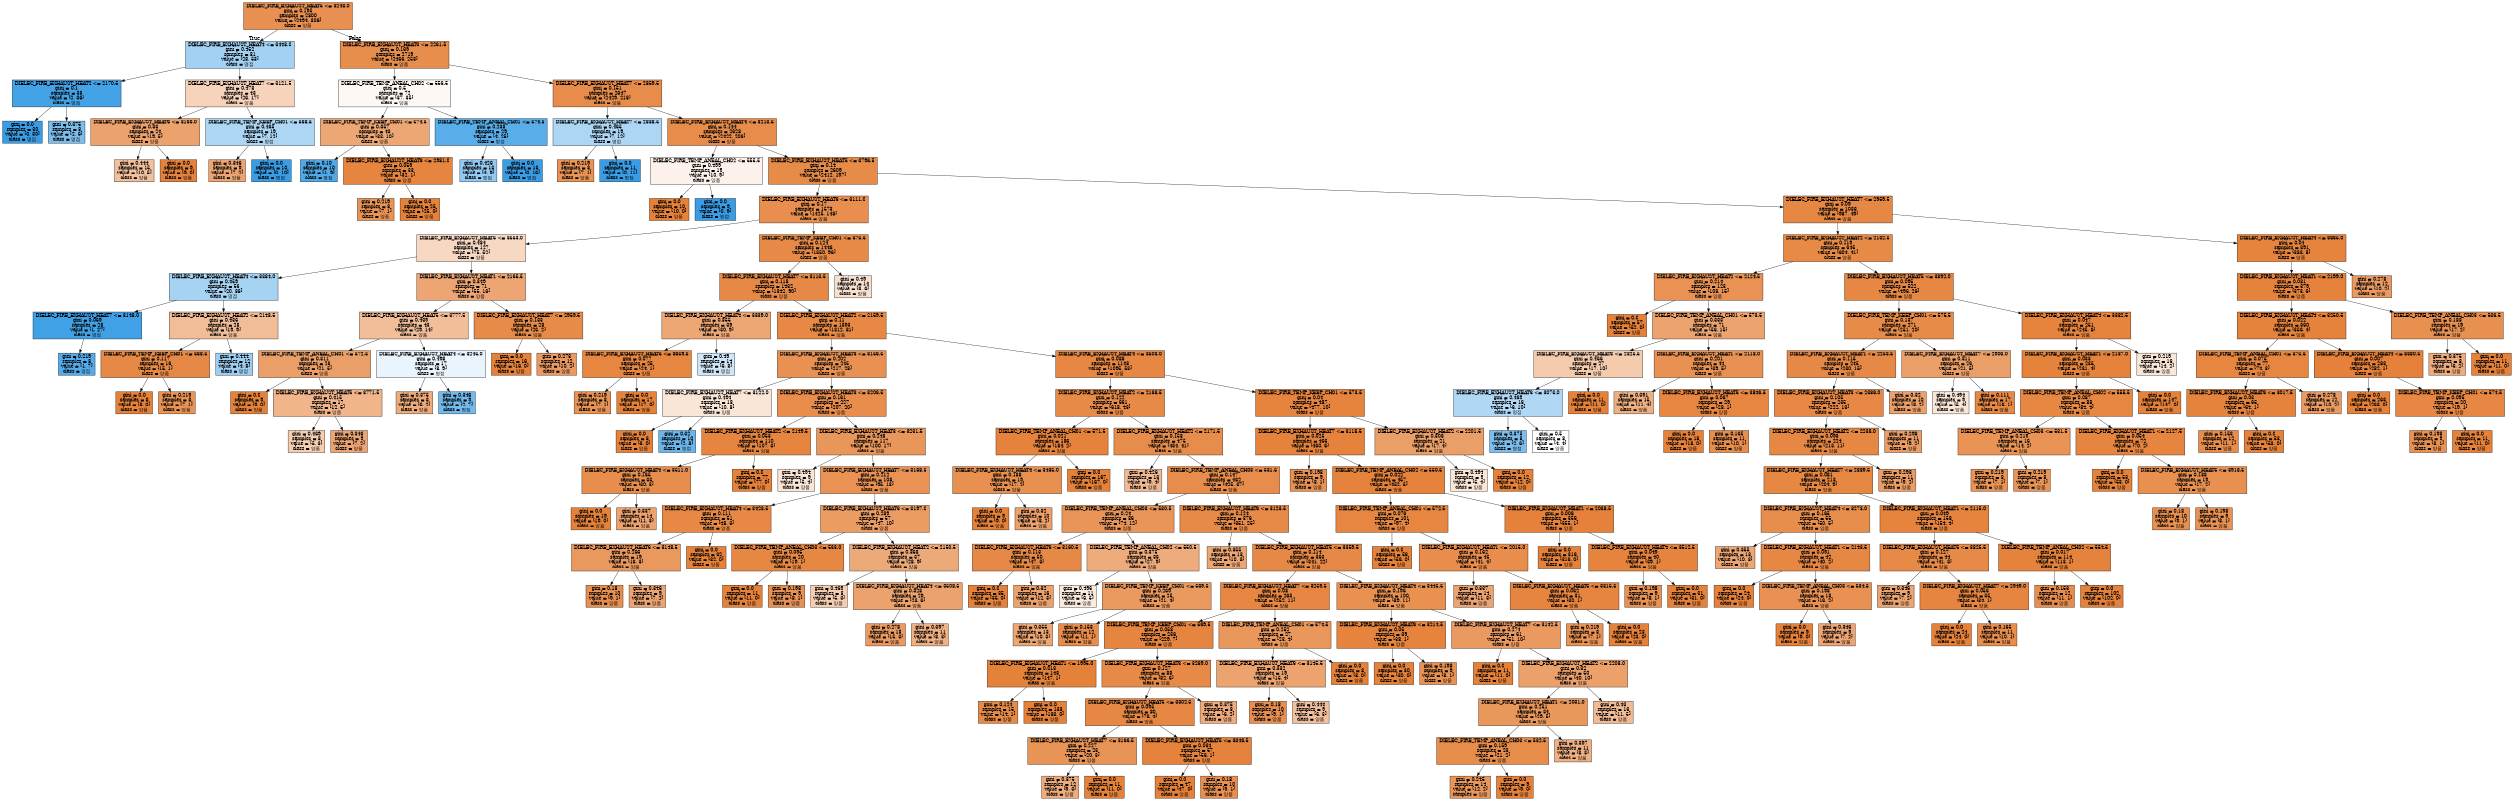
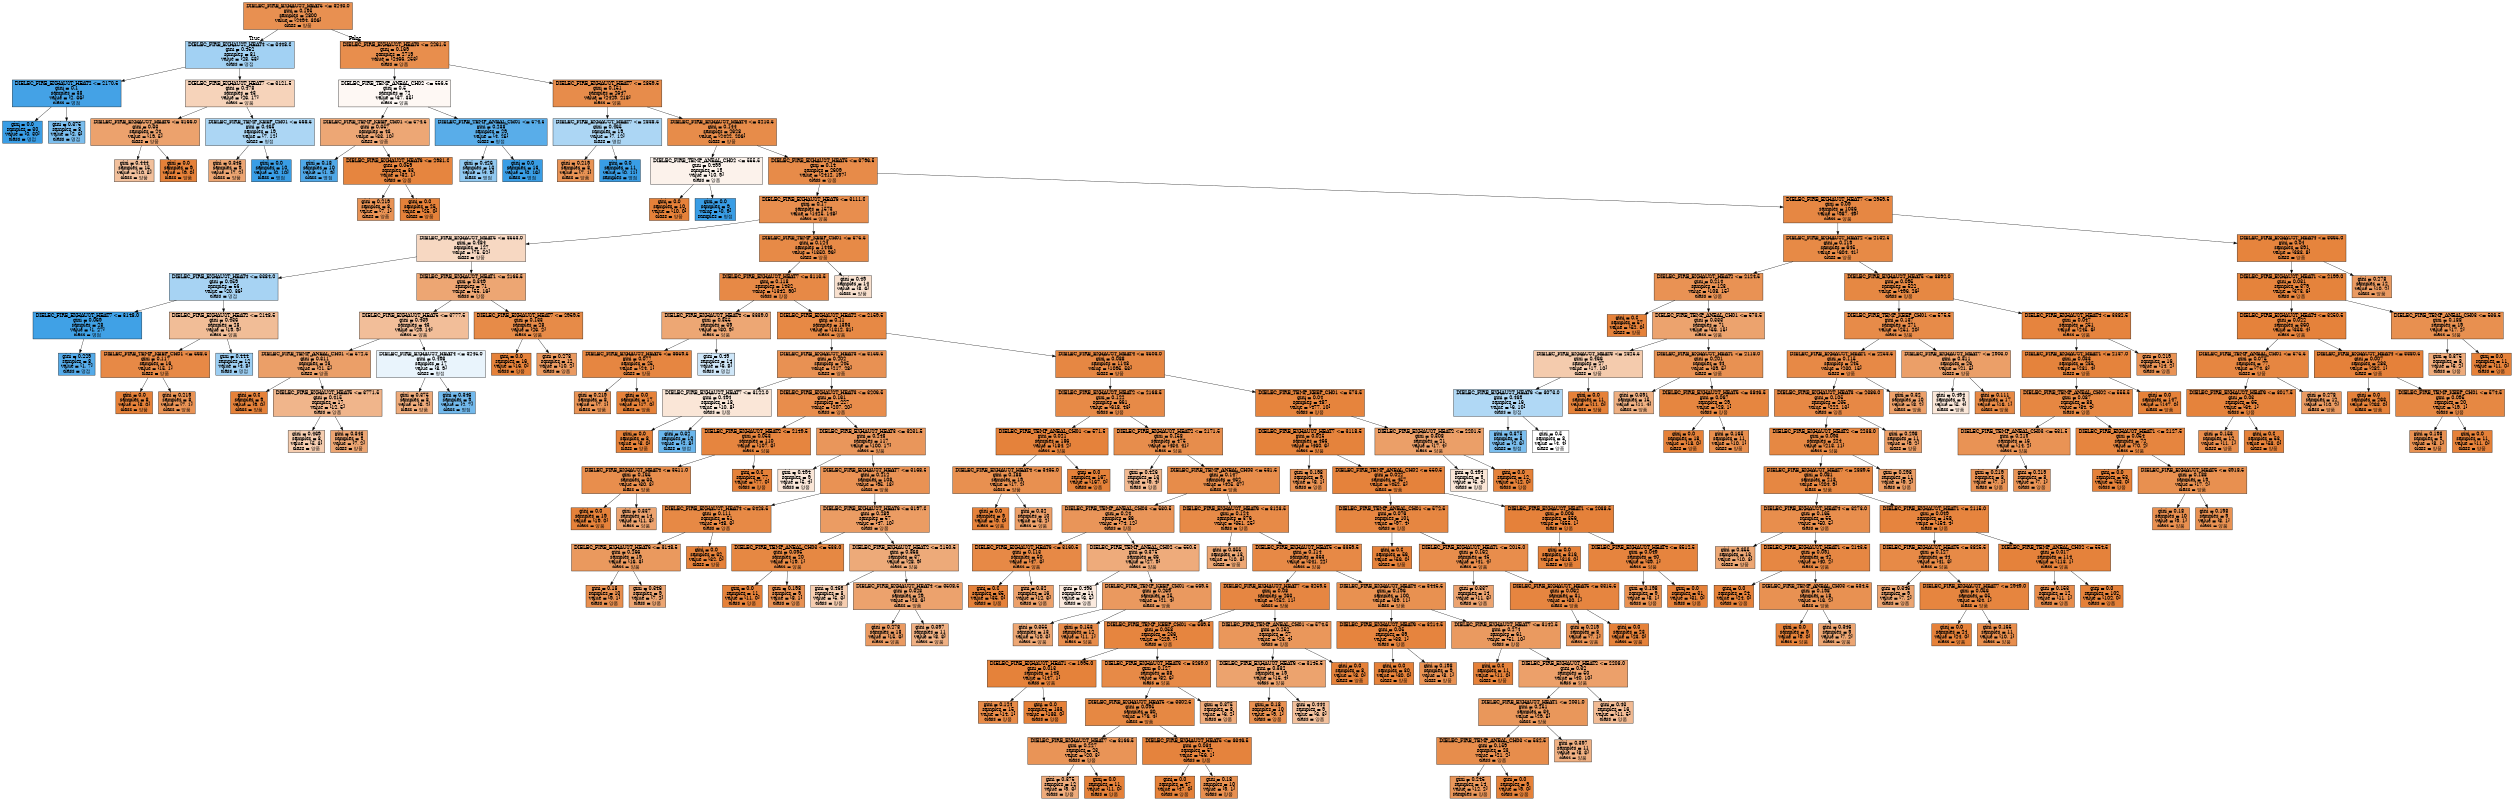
(319, 171) -> (319, 171)
(620, 171) -> (620, 171)
(715, 209) -> (715, 209)
(77, 364) -> (77, 364)
(2157, 364) -> (2157, 364)
